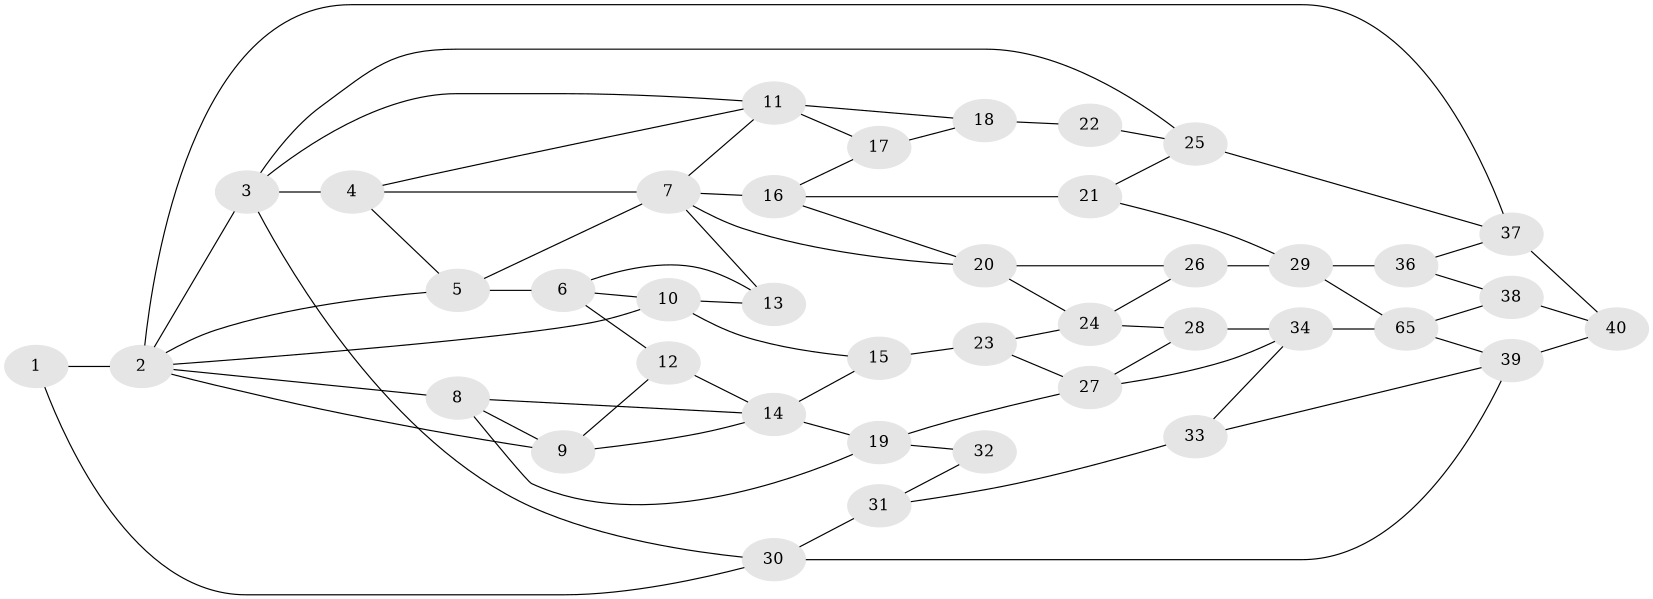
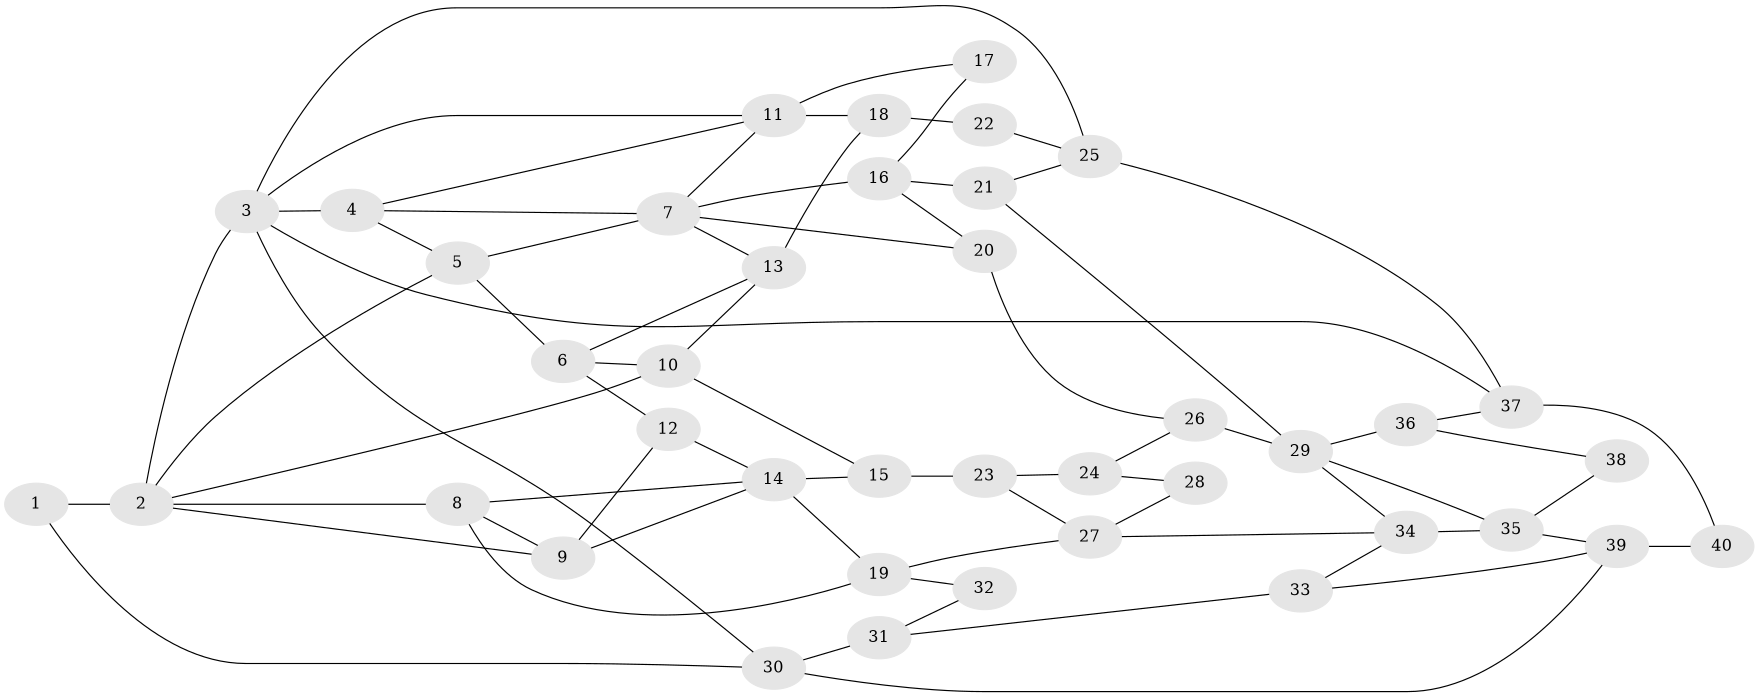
(764, 5) -> (879, 322)
(932, 134) -> (816, 194)
(1037, 295) -> none
(1564, 313) -> none
(1248, 329) -> (1354, 492)
(1406, 329) -> (1512, 530)
